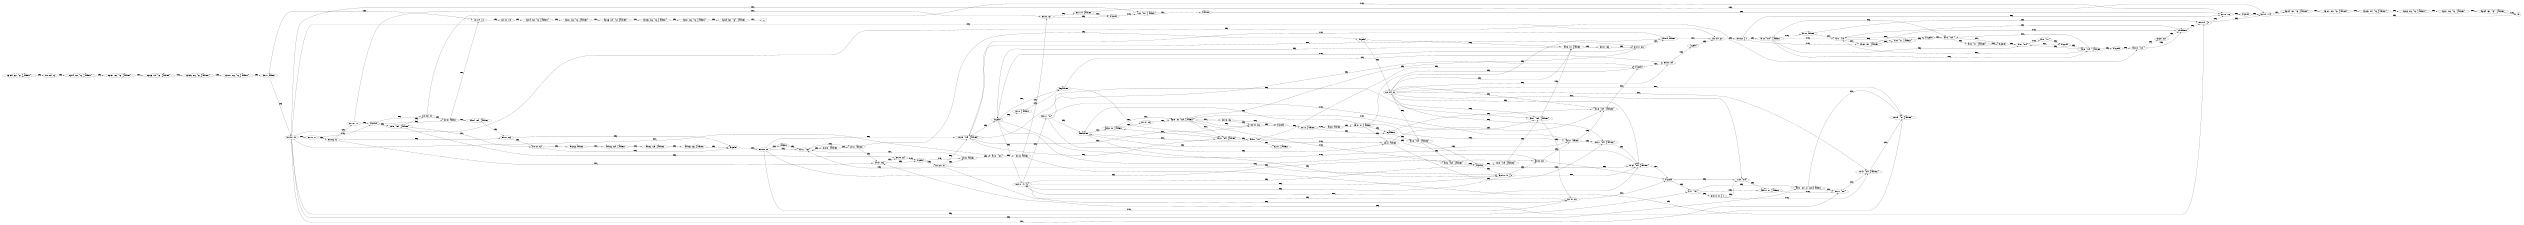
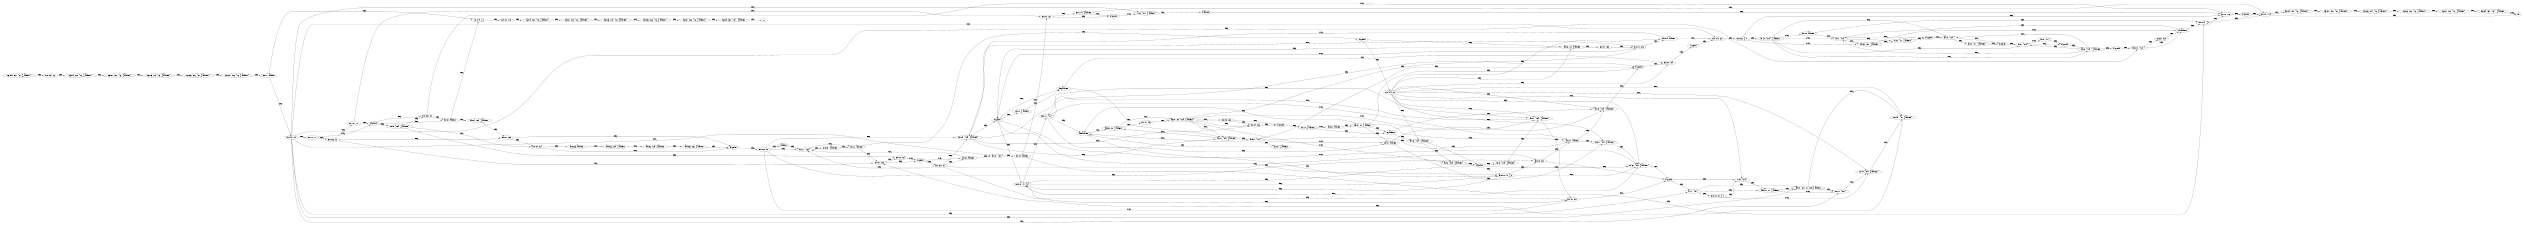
(1557, 84) -> (1285, 101)
none -> (1787, 189)
